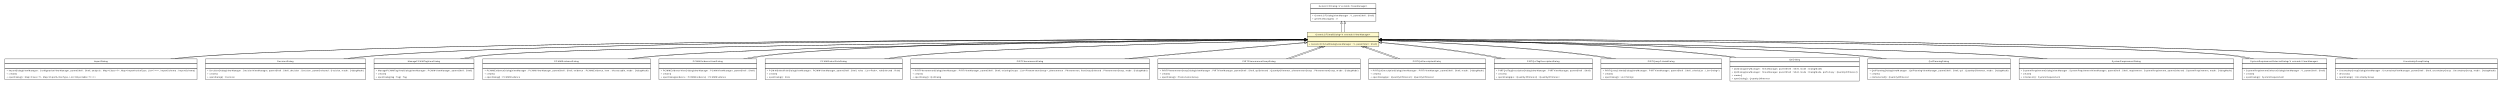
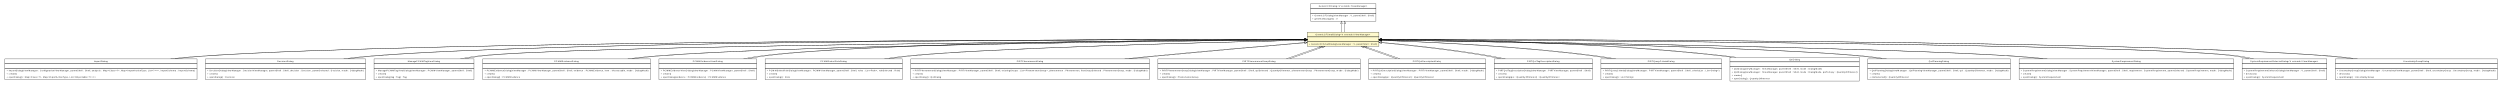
(2249, 74) -> (2250, 74)
(2041, 77) -> (2041, 77)
